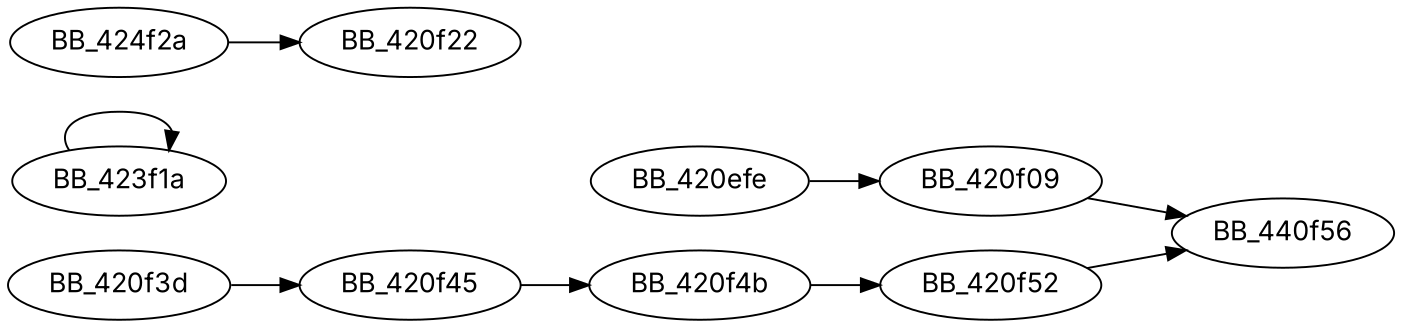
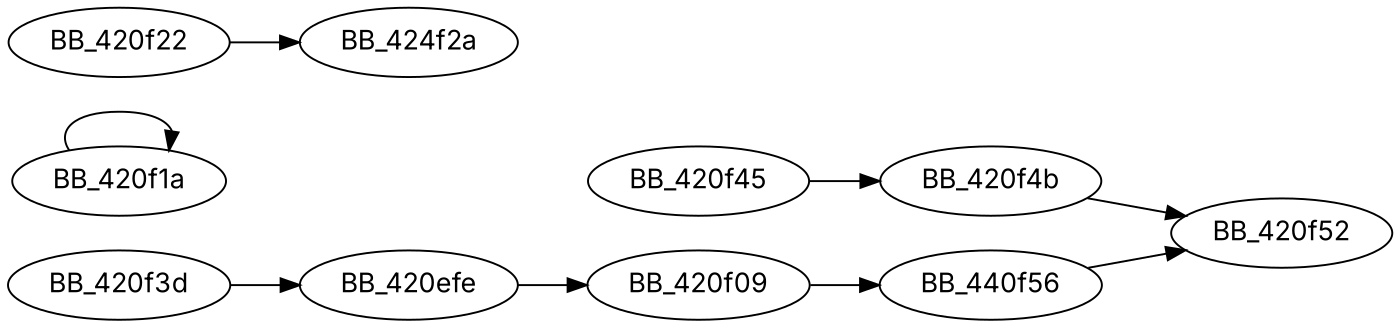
(255, 42) -> (255, 42)
(119, 181) -> (119, 181)
(1127, 261) -> (1127, 261)
(256, 285) -> (256, 285)
